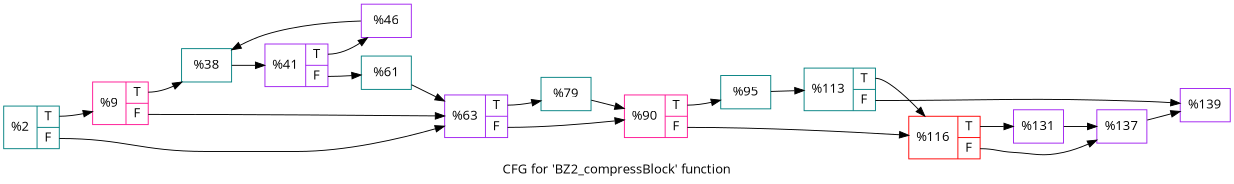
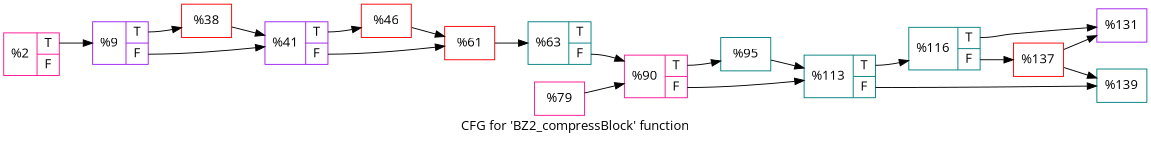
(386, 21) -> (386, 21)
(299, 27) -> (424, 31)
(207, 65) -> (207, 21)
(386, 73) -> (470, 43)
(566, 94) -> (560, 99)
(120, 103) -> (120, 43)
(520, 104) -> none
(1205, 105) -> (1122, 86)
(292, 115) -> (202, 52)
(476, 116) -> (560, 43)
(1076, 126) -> (1076, 44)
(1122, 126) -> (1038, 60)
(31, 127) -> (31, 54)
(793, 130) -> (741, 86)
(944, 138) -> (944, 49)
(248, 151) -> none
